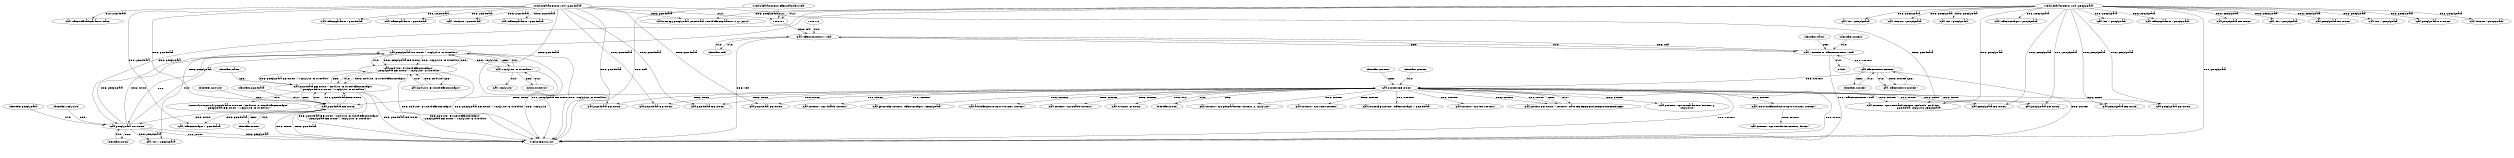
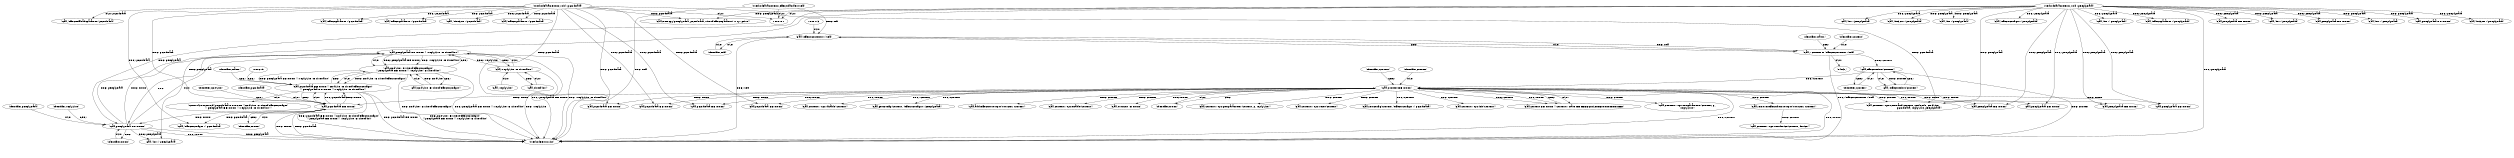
(88, 21) -> (88, 21)
(795, 28) -> (820, 15)
(1854, 61) -> (1868, 57)
none -> (258, 69)
(511, 78) -> (503, 78)
(538, 88) -> (538, 88)
(1131, 93) -> (1145, 90)
(1180, 97) -> (1180, 97)
